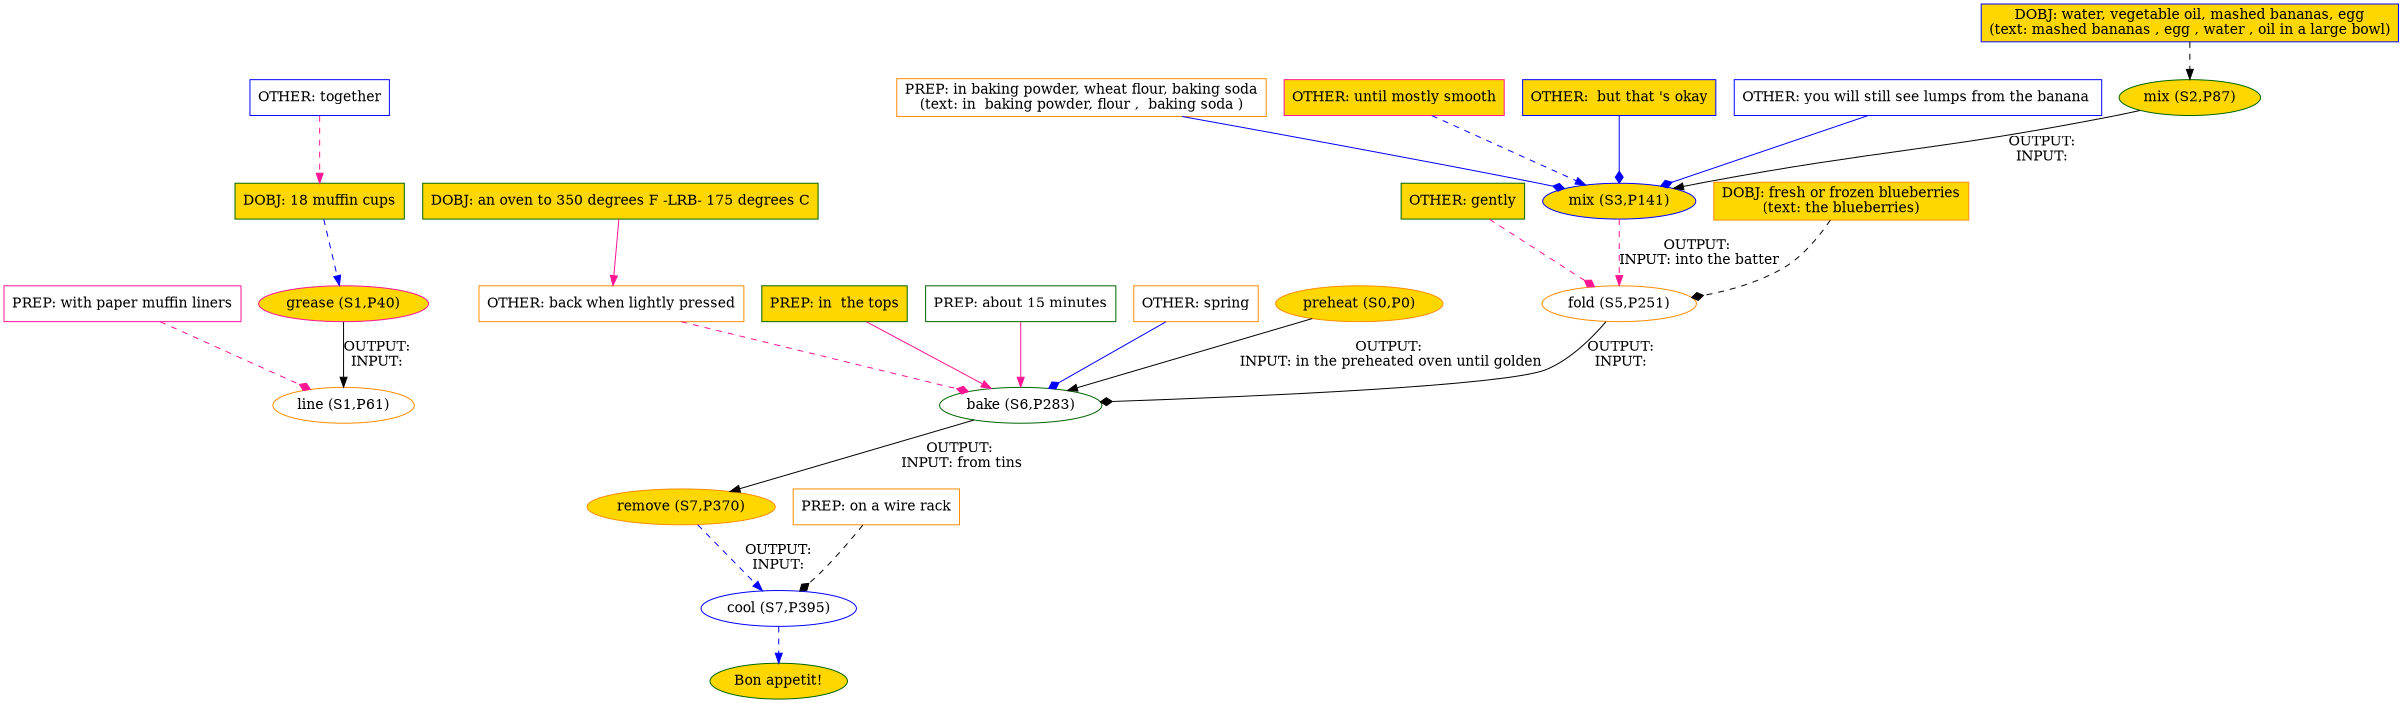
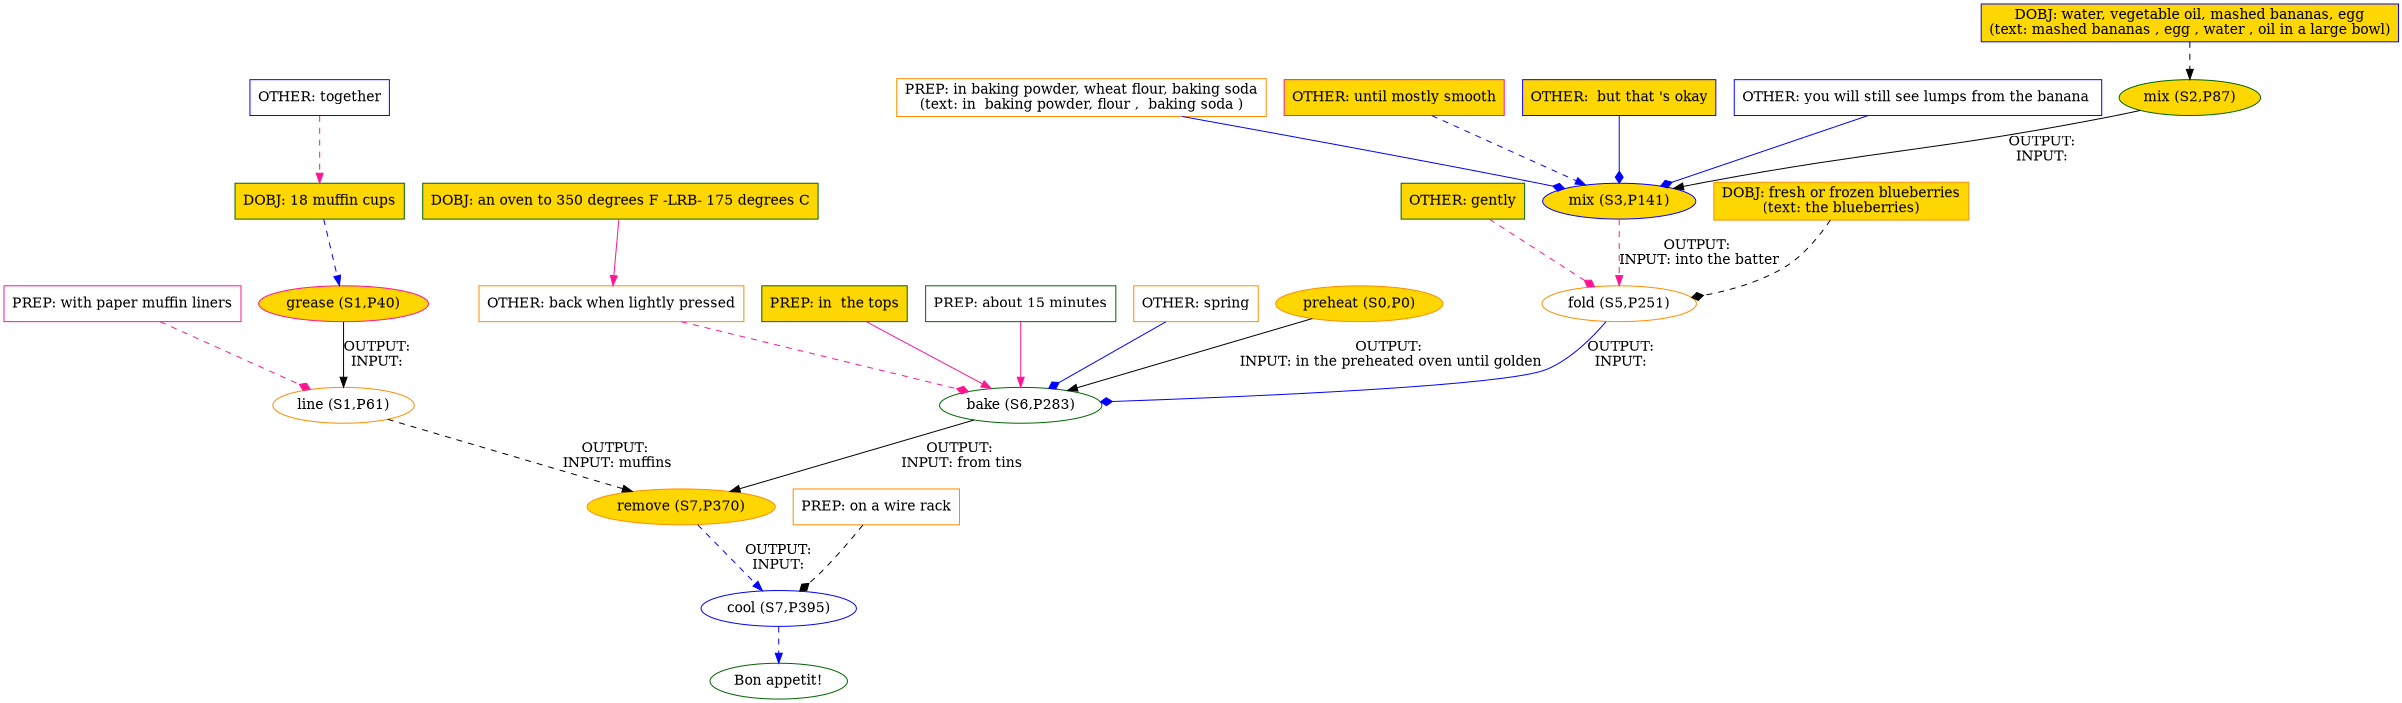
(1368, 390) -> (1368, 390)
none -> (505, 454)
(779, 681) -> (779, 681)
